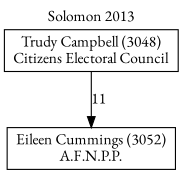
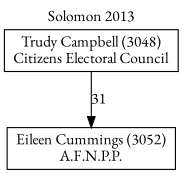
(99, 100) -> (99, 100)
